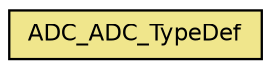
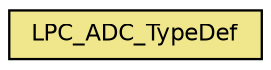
(136, 35) -> (136, 35)
